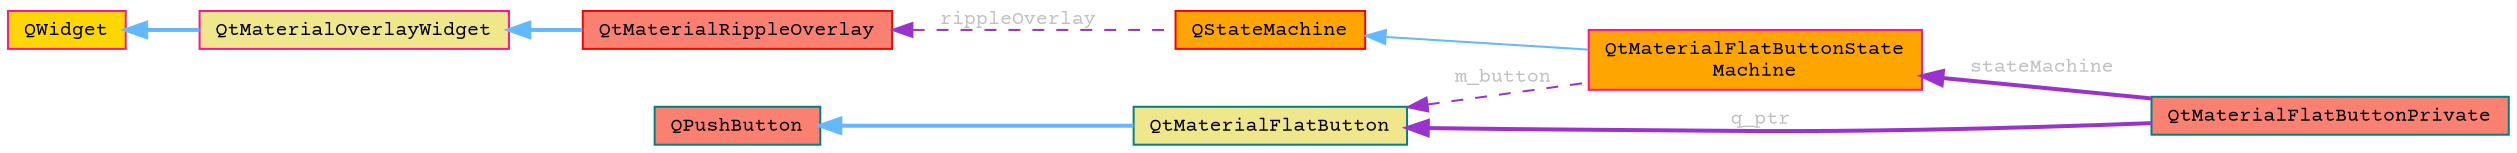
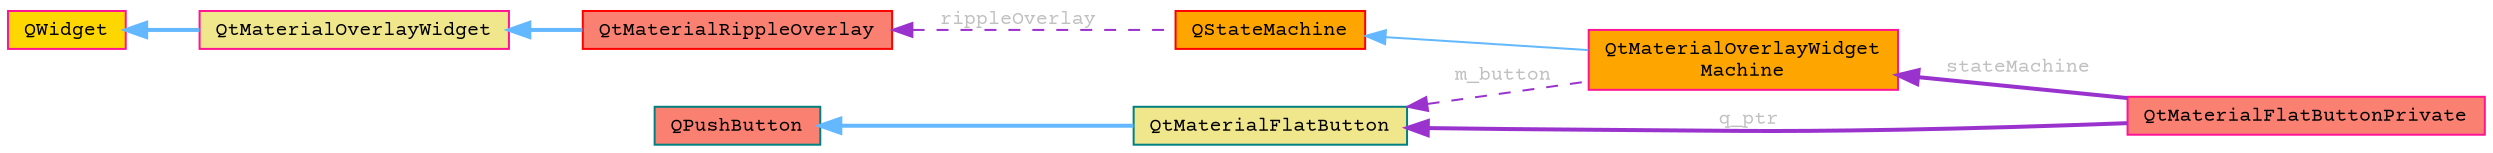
(1755, 60) -> (1743, 60)
(2330, 116) -> (2306, 116)
